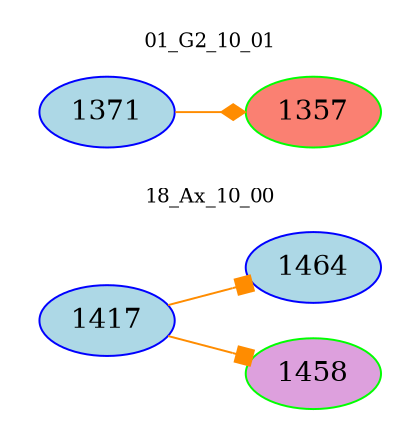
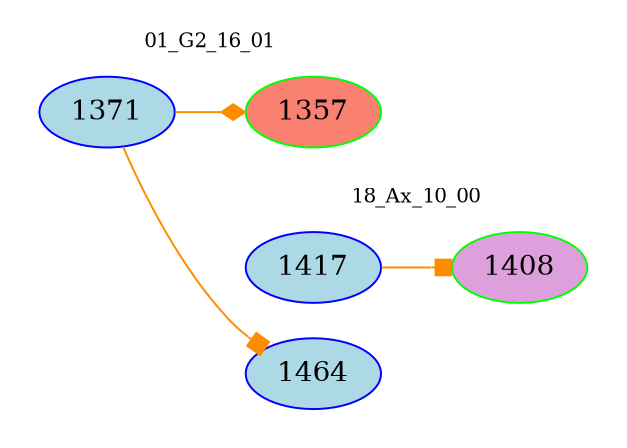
(210, 42) -> (210, 42)
(200, 297) -> (176, 249)
(313, 374) -> (520, 267)
